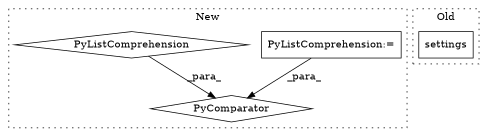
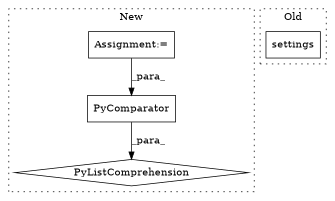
(331, 45) -> (132, 45)
(179, 75) -> (132, 137)
(231, 109) -> (132, 109)
